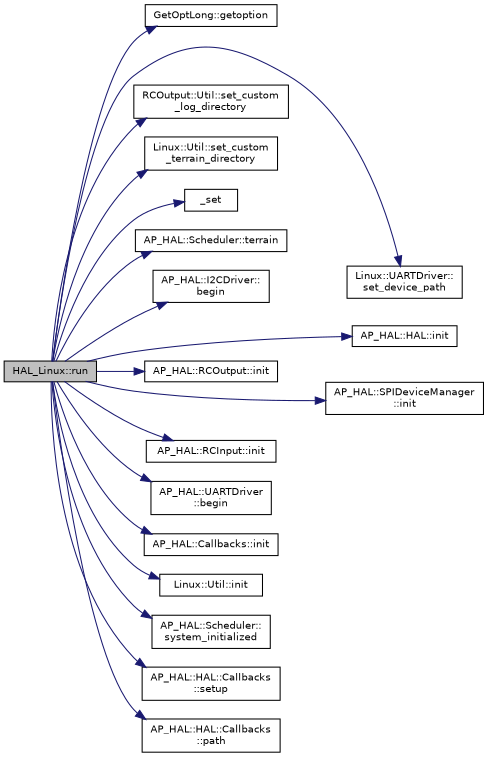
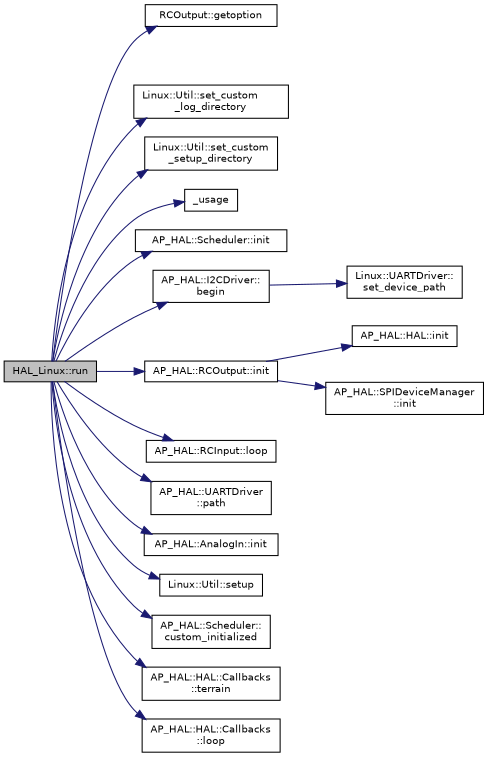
(211, 16) -> (211, 16)
(170, 55) -> (303, 284)
(211, 102) -> (211, 102)
(211, 154) -> (211, 154)
(211, 200) -> (211, 200)
(211, 241) -> (211, 241)
(213, 343) -> (304, 355)
(200, 397) -> (296, 383)
(211, 451) -> (211, 451)
(211, 498) -> (211, 498)
(211, 545) -> (211, 545)
(211, 585) -> (211, 585)
(211, 632) -> (211, 632)
(211, 684) -> (211, 684)
(211, 736) -> (211, 736)
